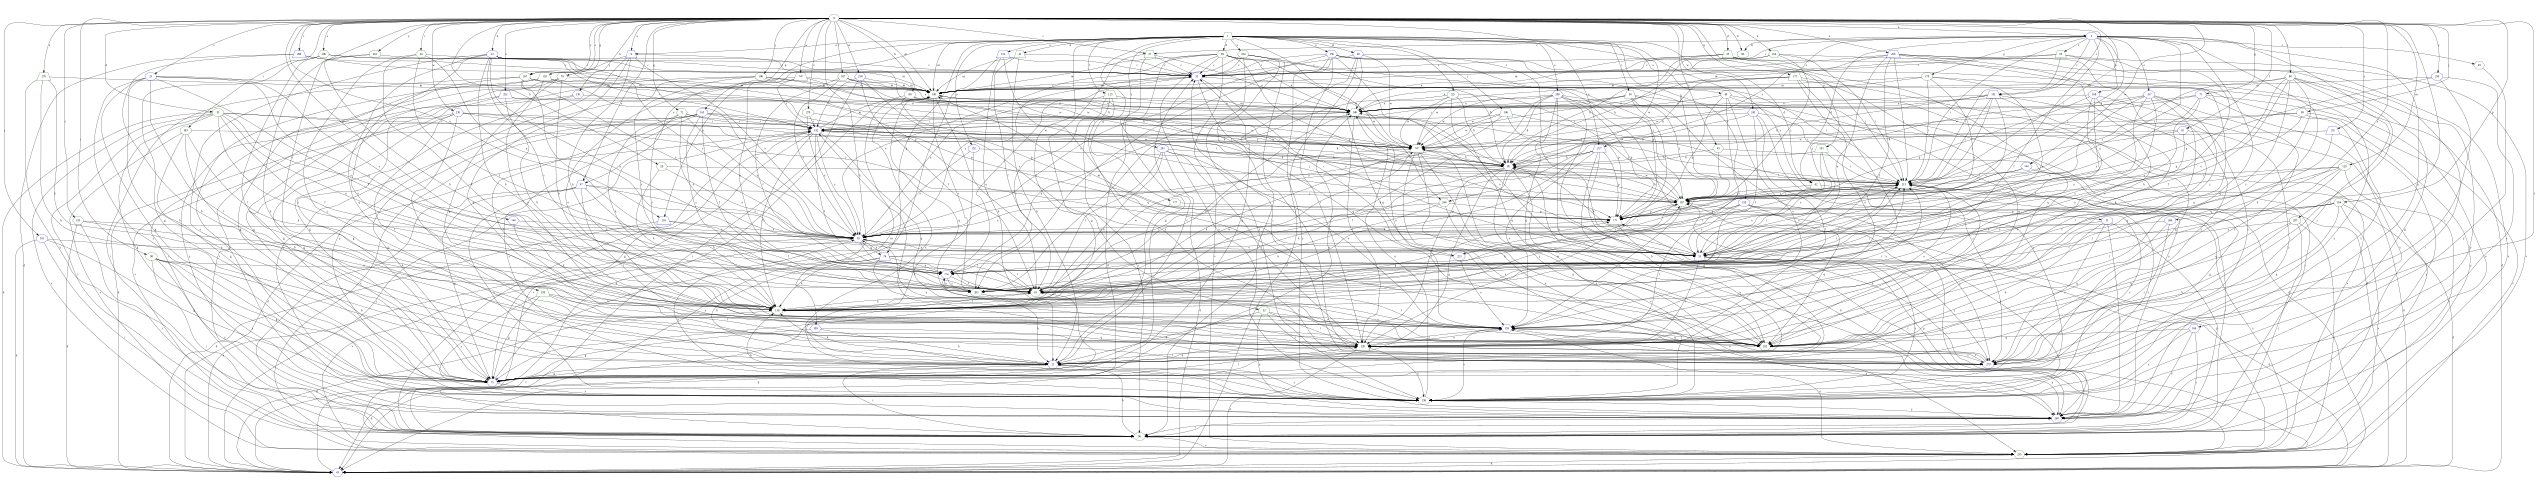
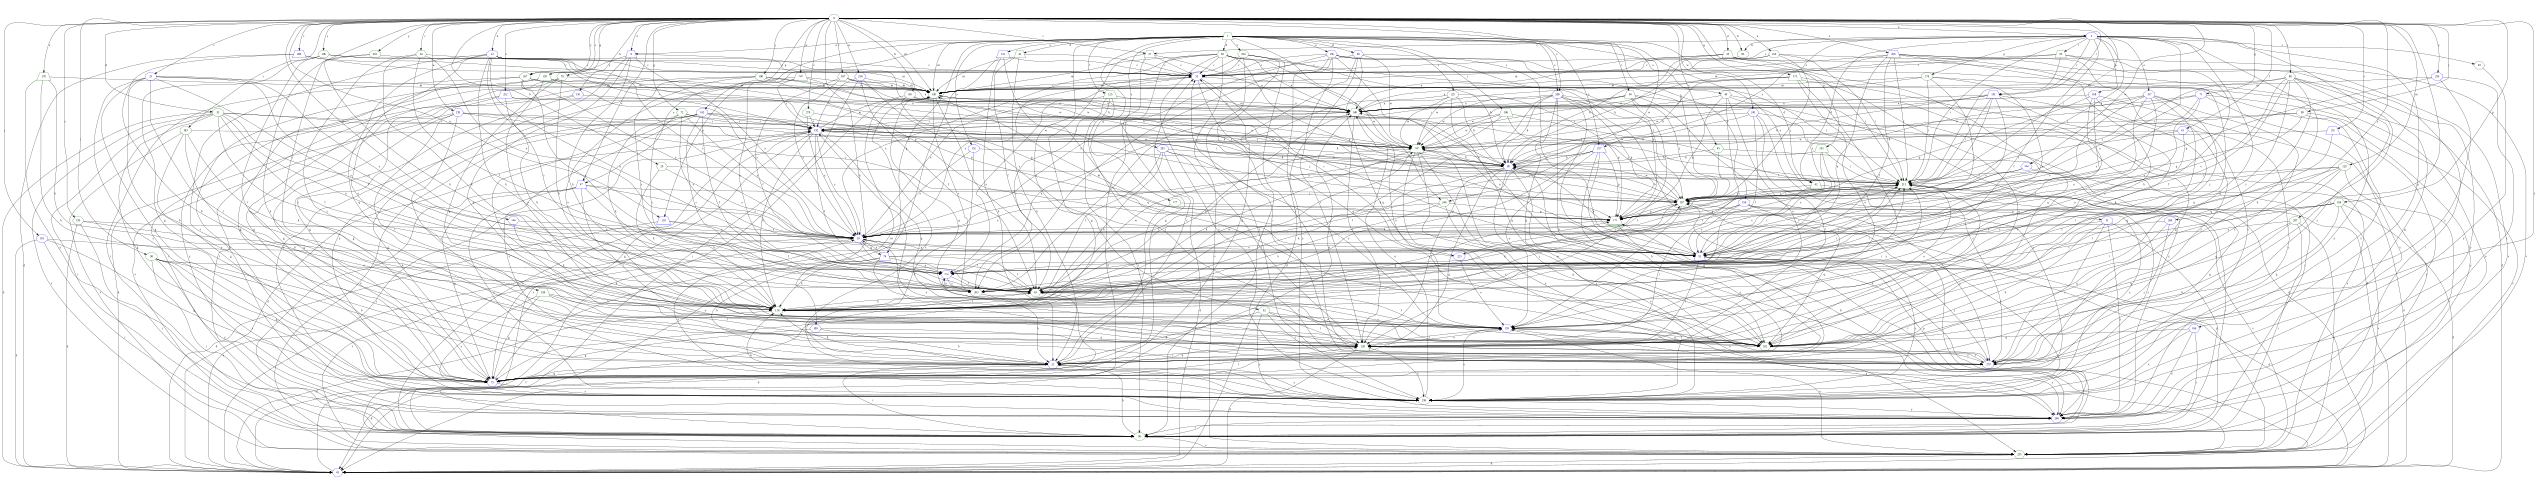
none -> (1217, 25)
